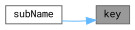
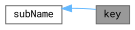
(74, 21) -> (84, 9)
